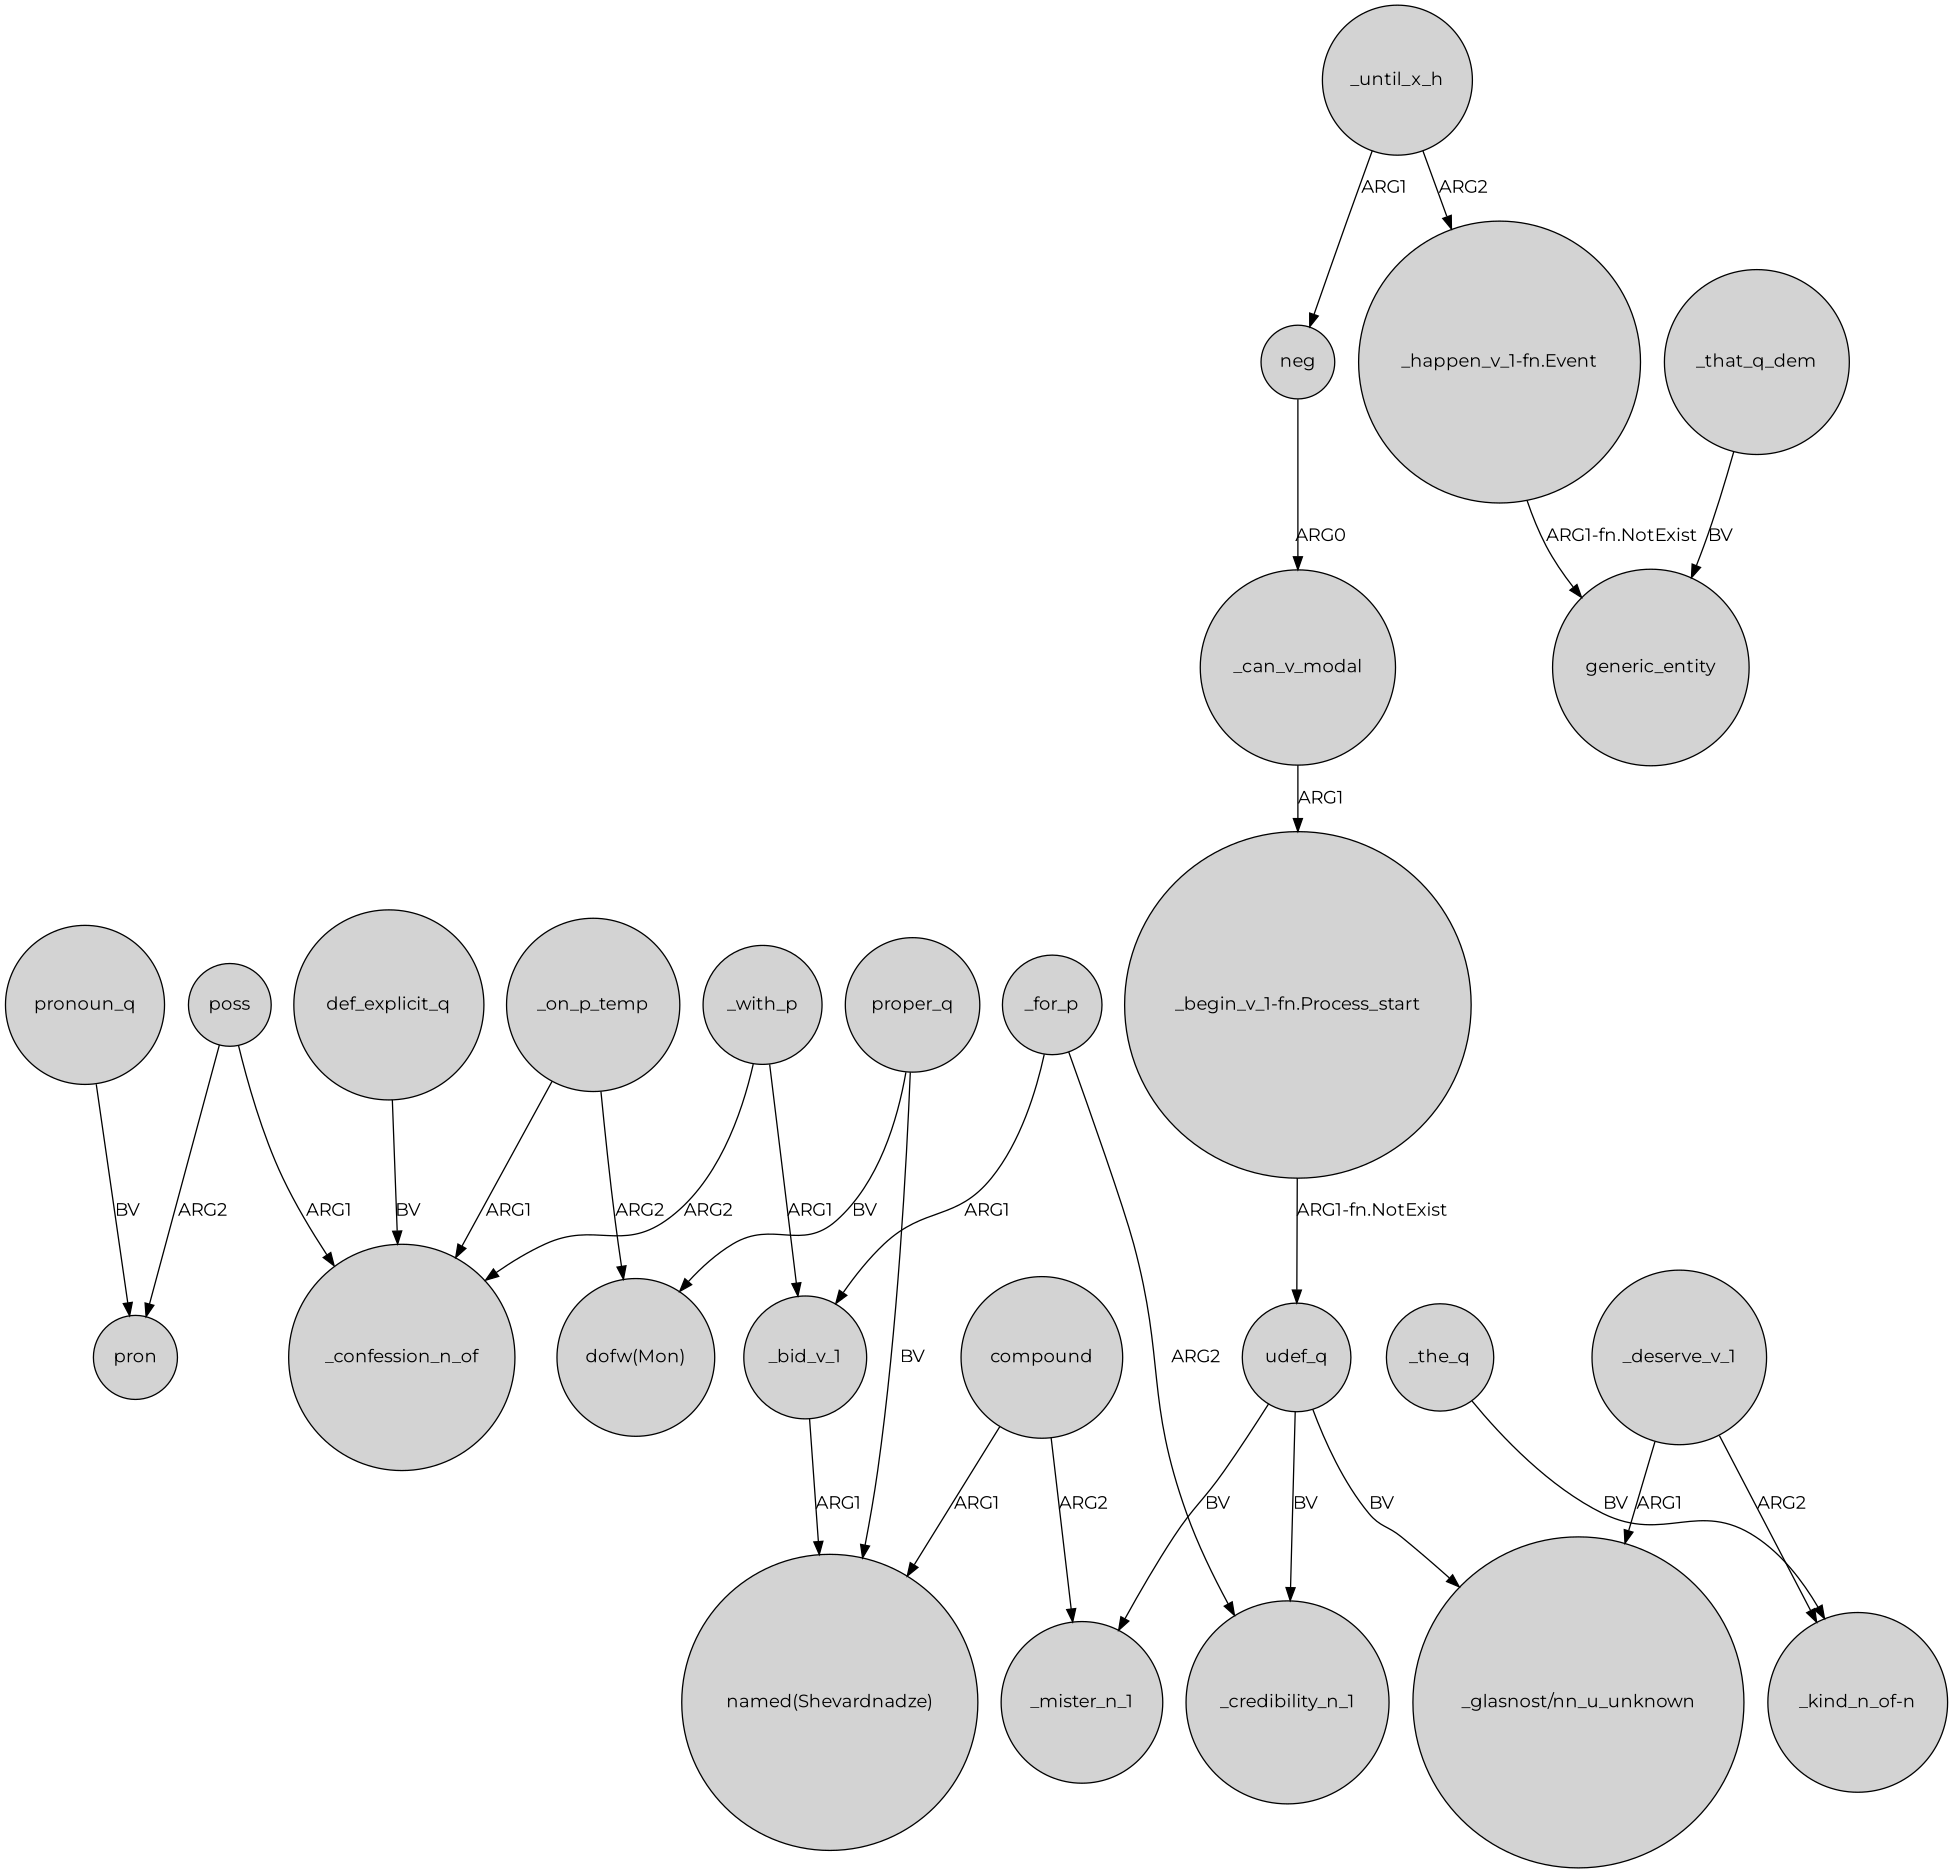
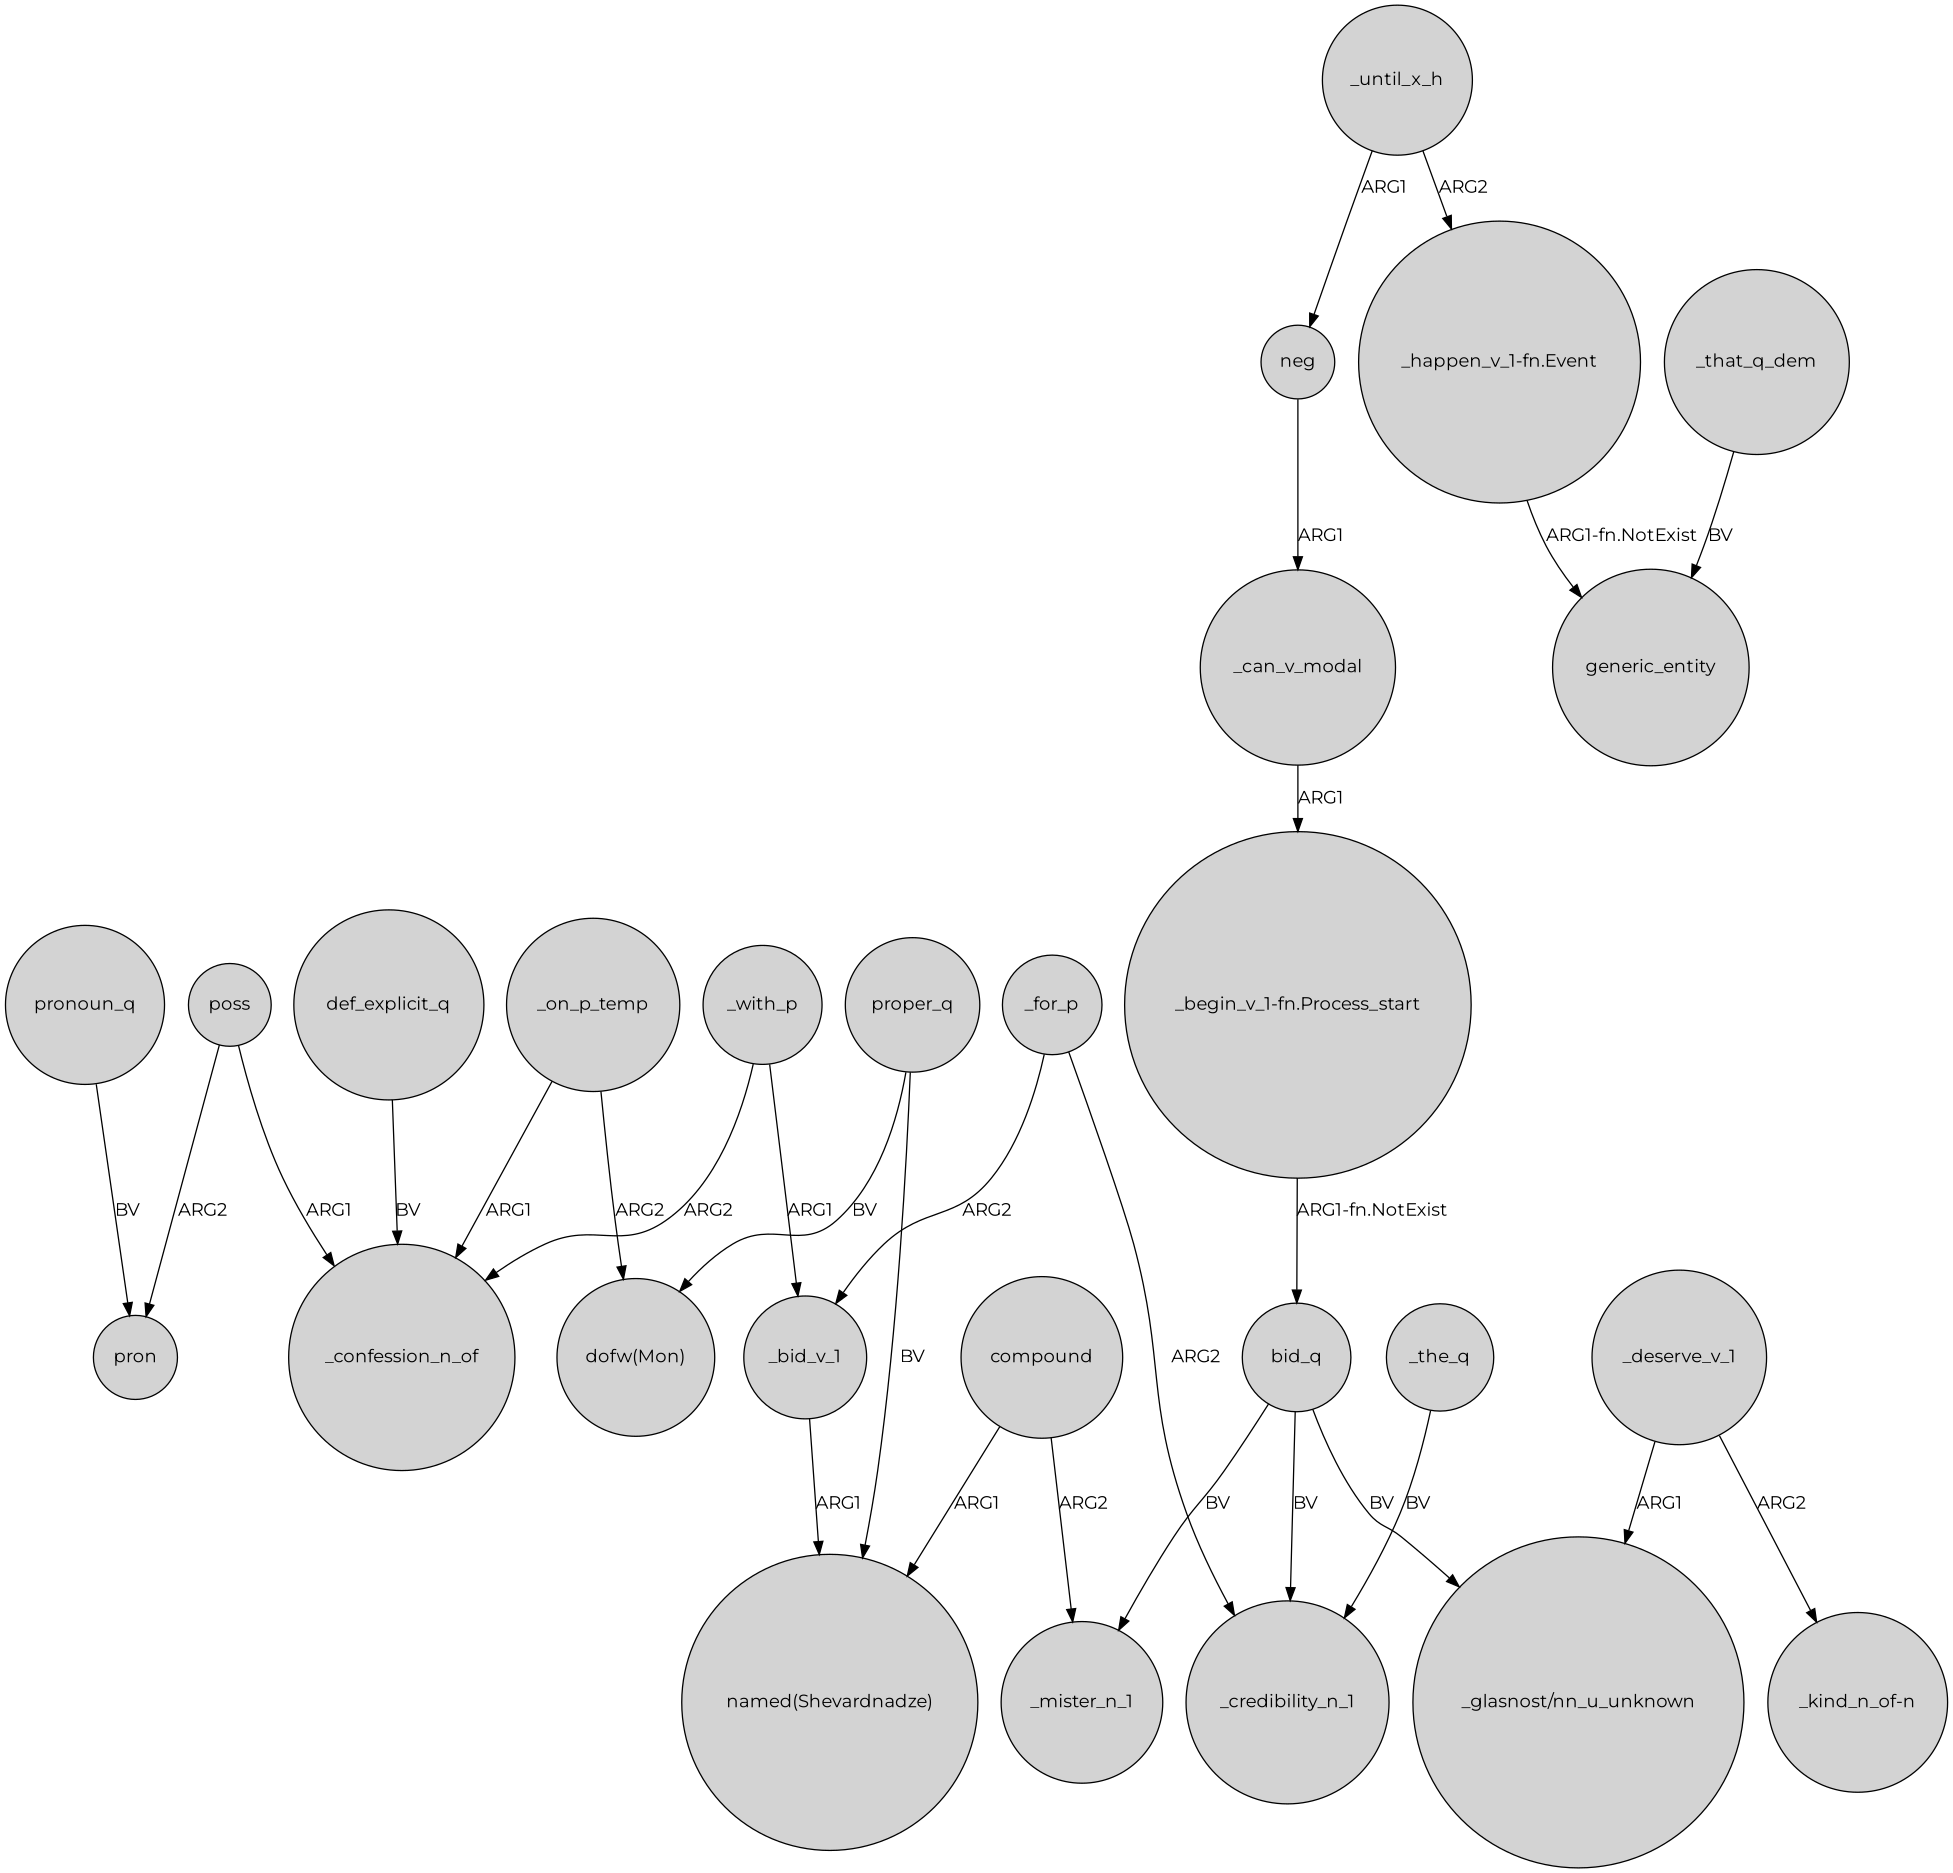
(1321, 536) -> (1321, 536)
(988, 1211) -> (988, 1211)
(1297, 1357) -> (1297, 1357)
(1641, 1524) -> (1400, 1512)
